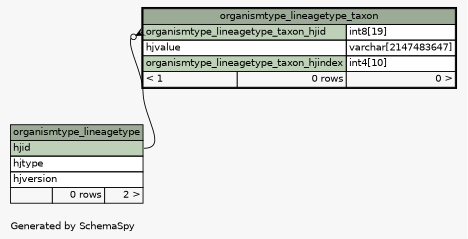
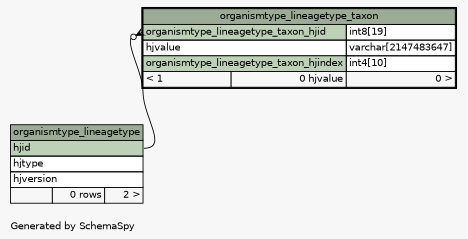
(328, 79) -> (321, 79)
